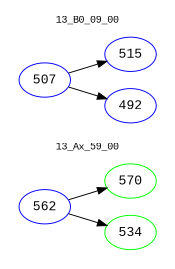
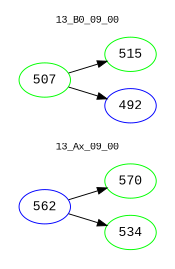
(131, 54) -> (131, 54)
(45, 80) -> (45, 80)
(88, 147) -> (88, 147)
